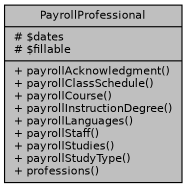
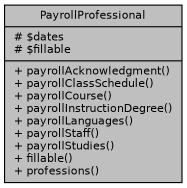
(72, 159) -> (43, 159)
